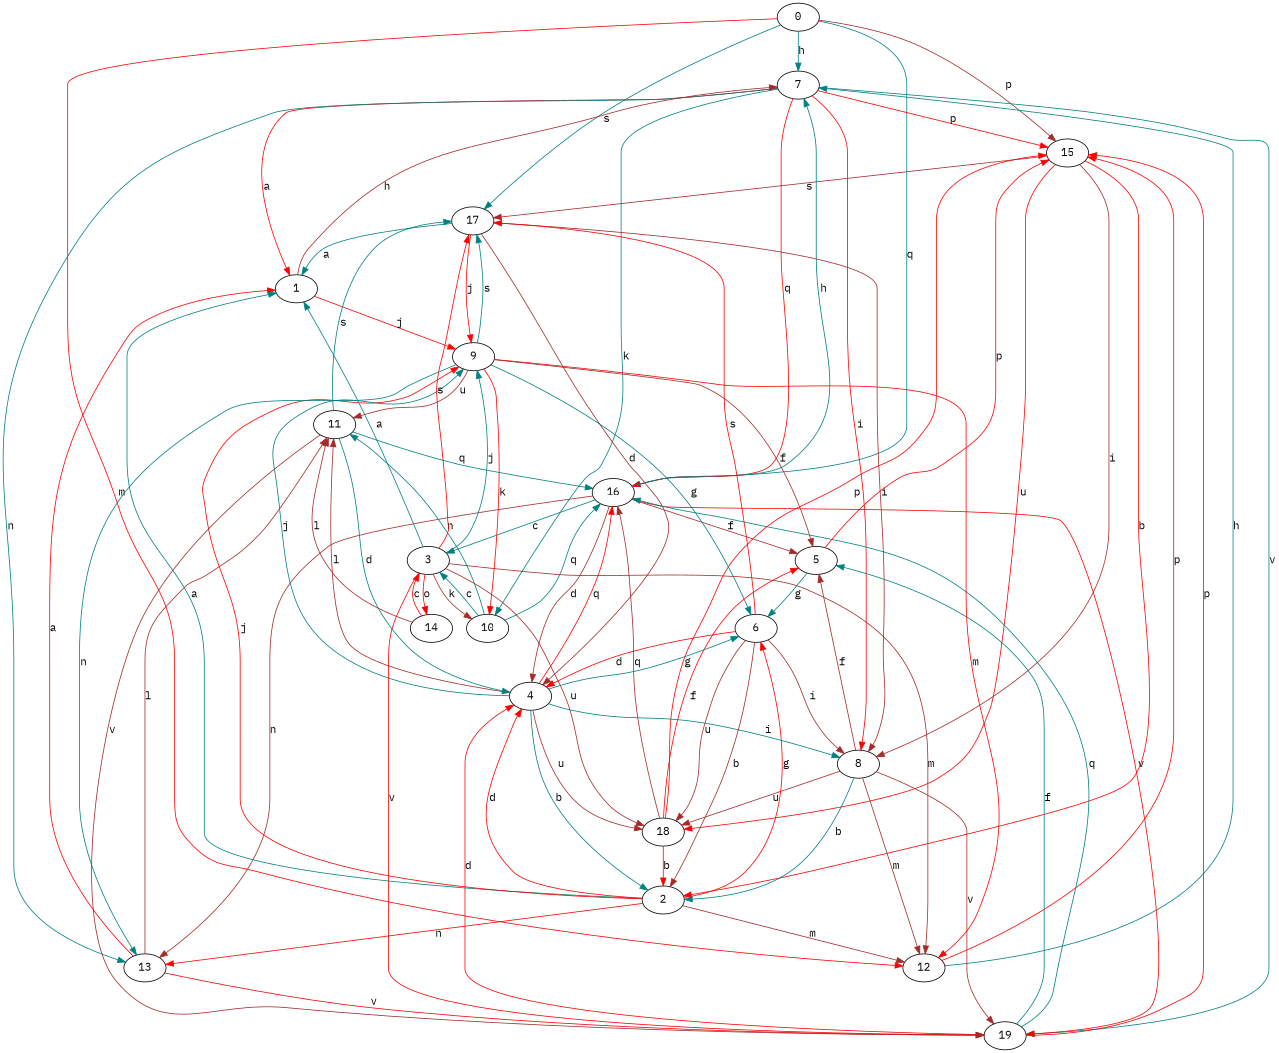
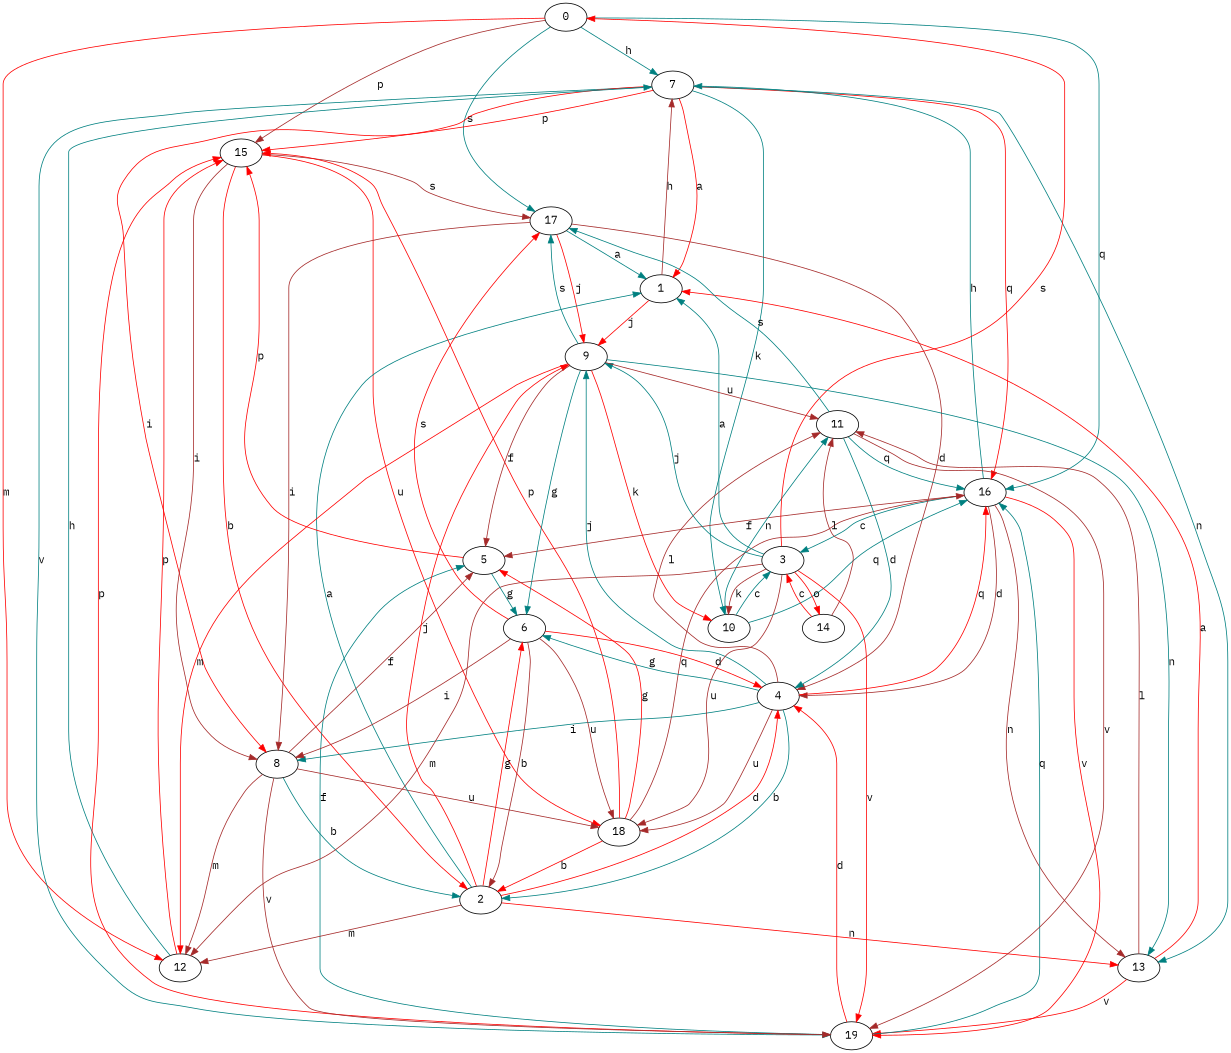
(438, 411) -> (1065, 150)
(693, 696) -> (645, 696)
